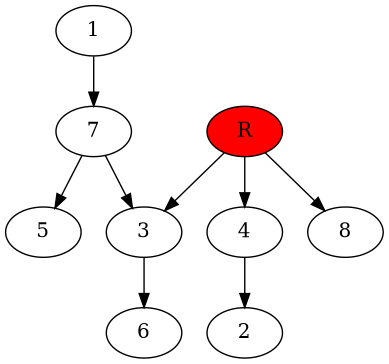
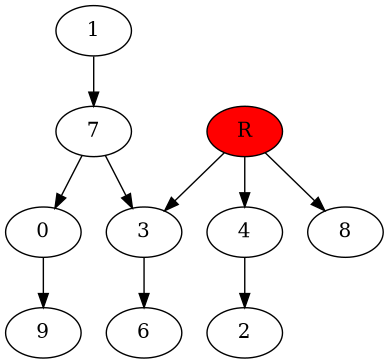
(43, 232) -> (43, 232)
none -> (43, 333)
